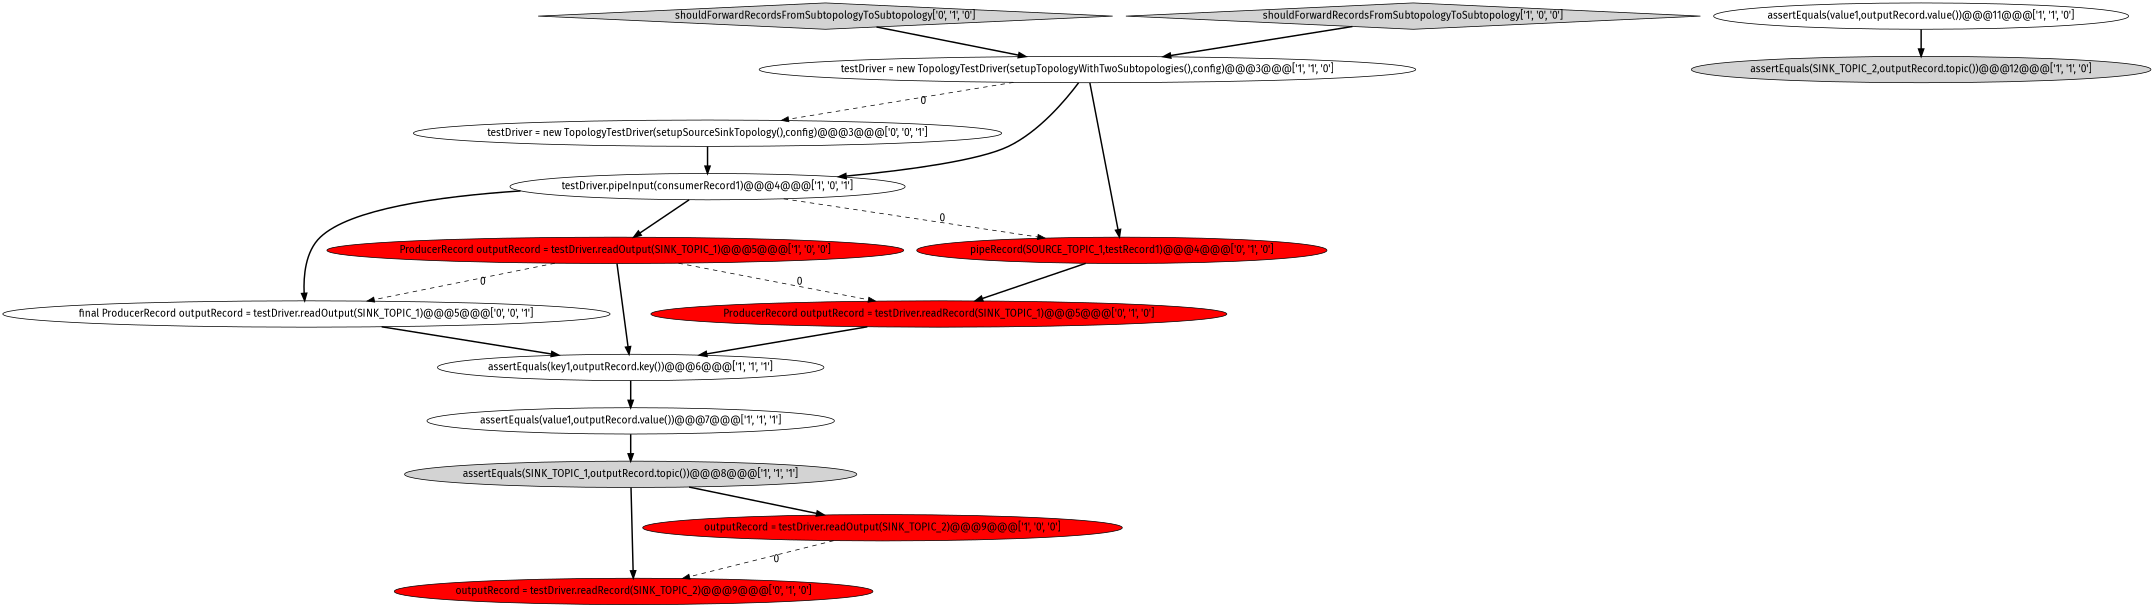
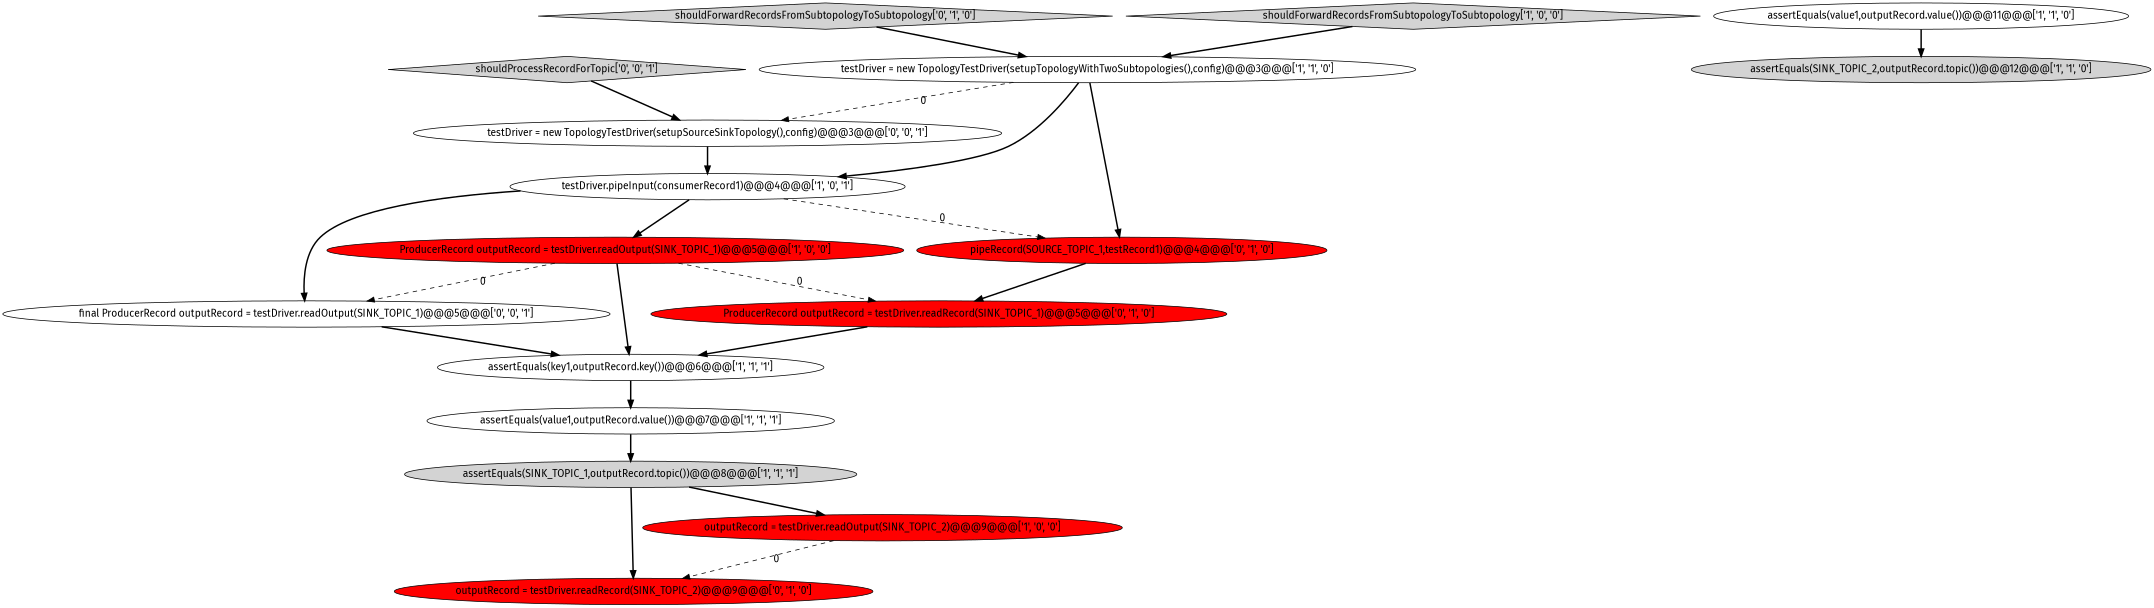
none -> (567, 70)
